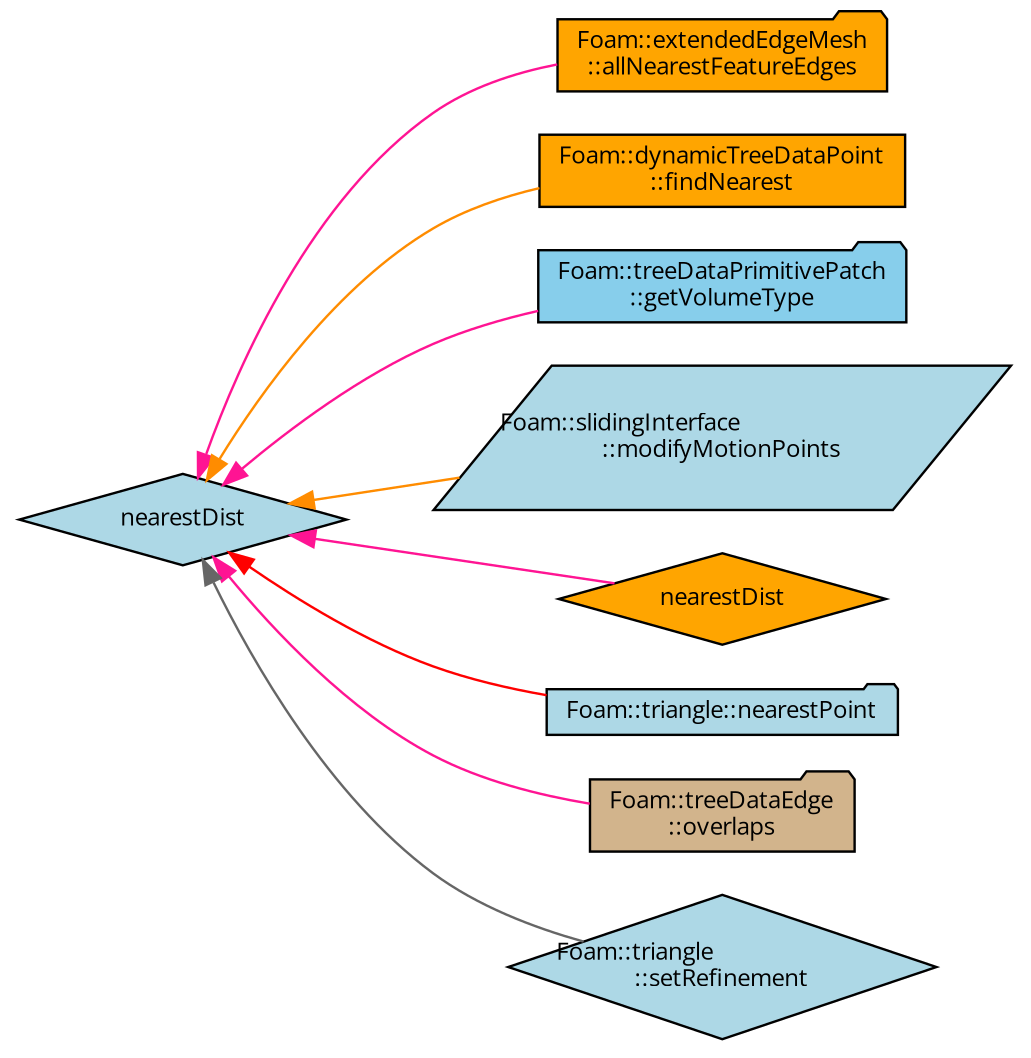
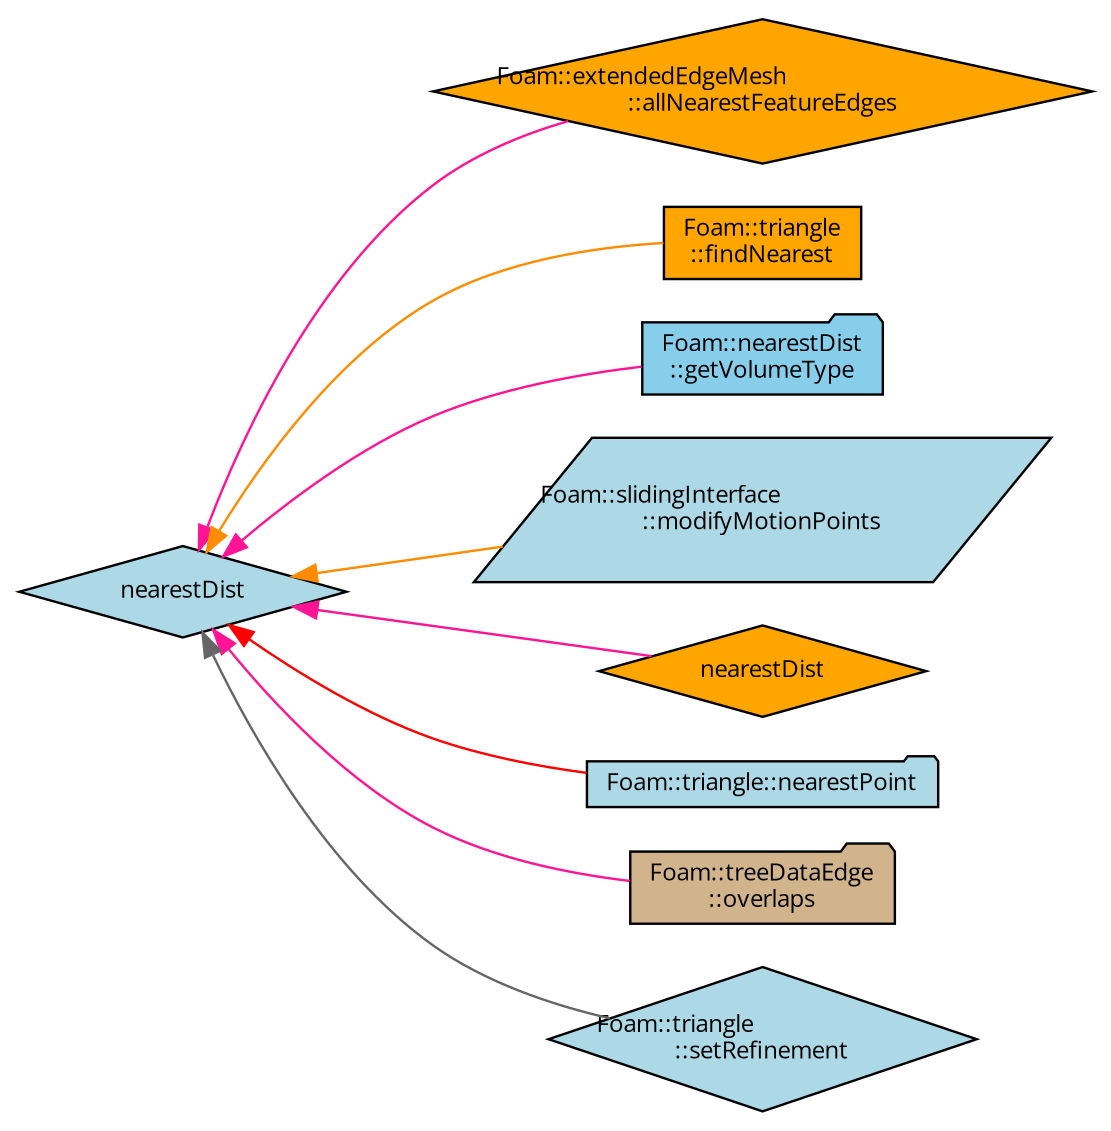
(722, 55) -> (763, 91)
(722, 171) -> (763, 243)
(722, 286) -> (763, 358)
